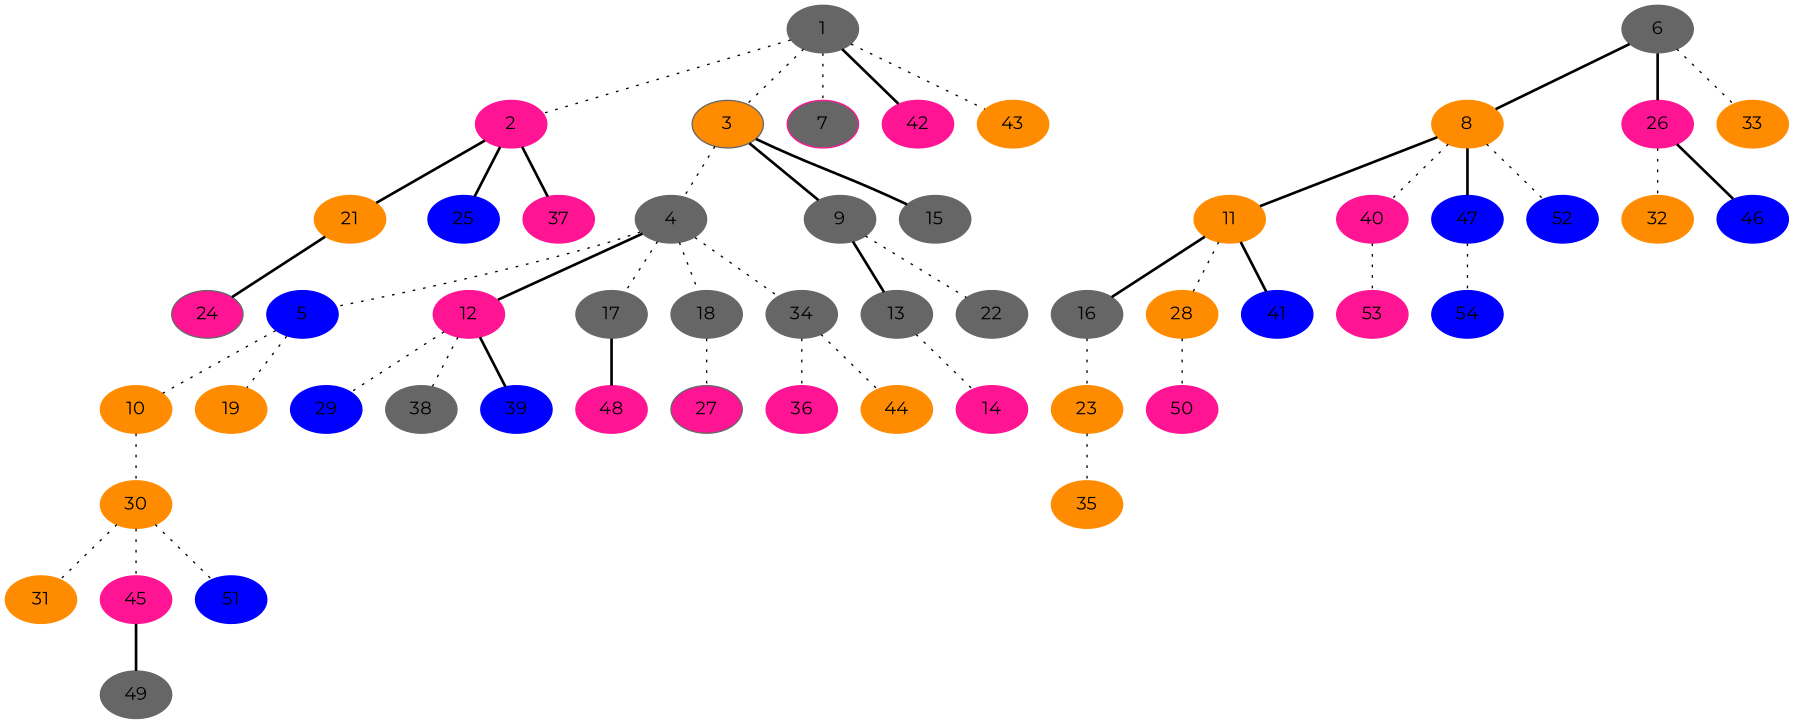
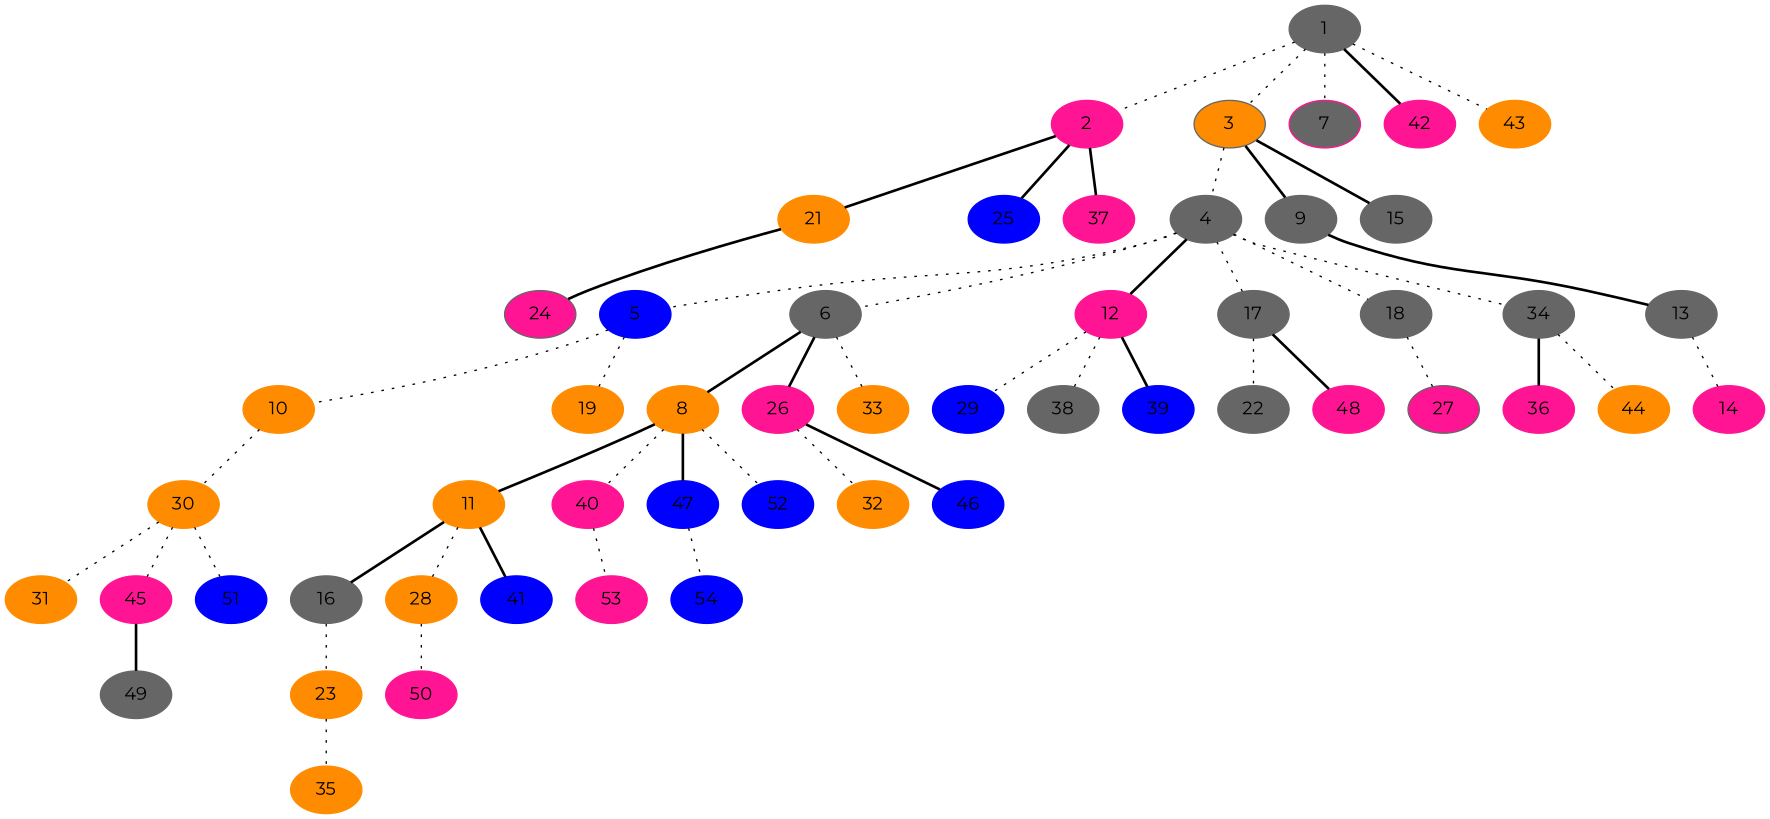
(916, 267) -> (1253, 362)
none -> (1019, 276)
(802, 362) -> (1539, 362)
